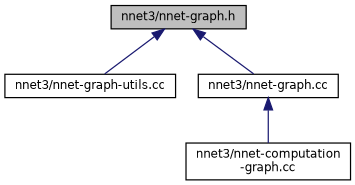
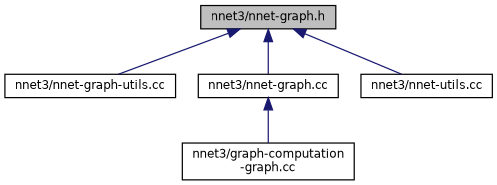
none -> (427, 86)
(268, 161) -> (268, 161)
